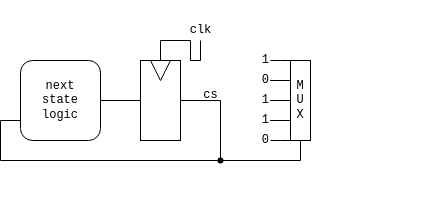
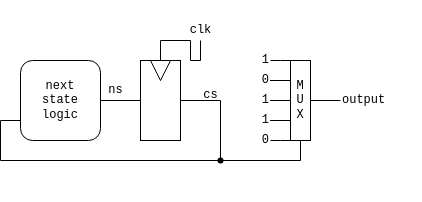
none -> (116, 91)
none -> (326, 101)
none -> (371, 101)
